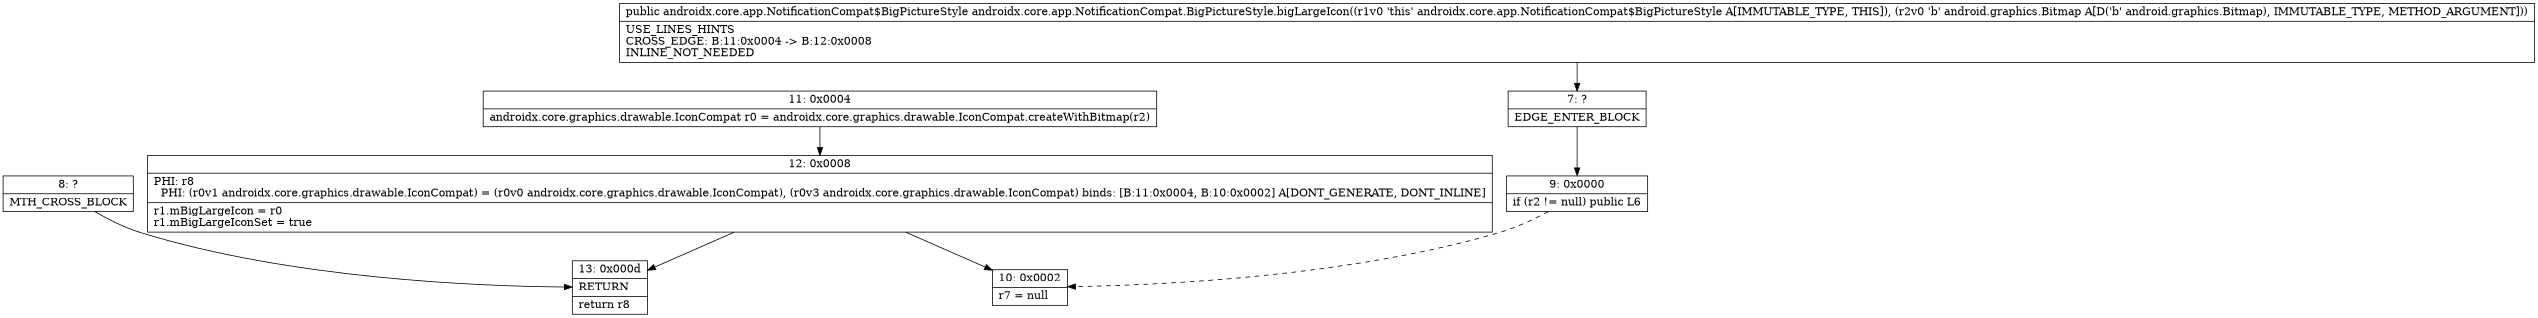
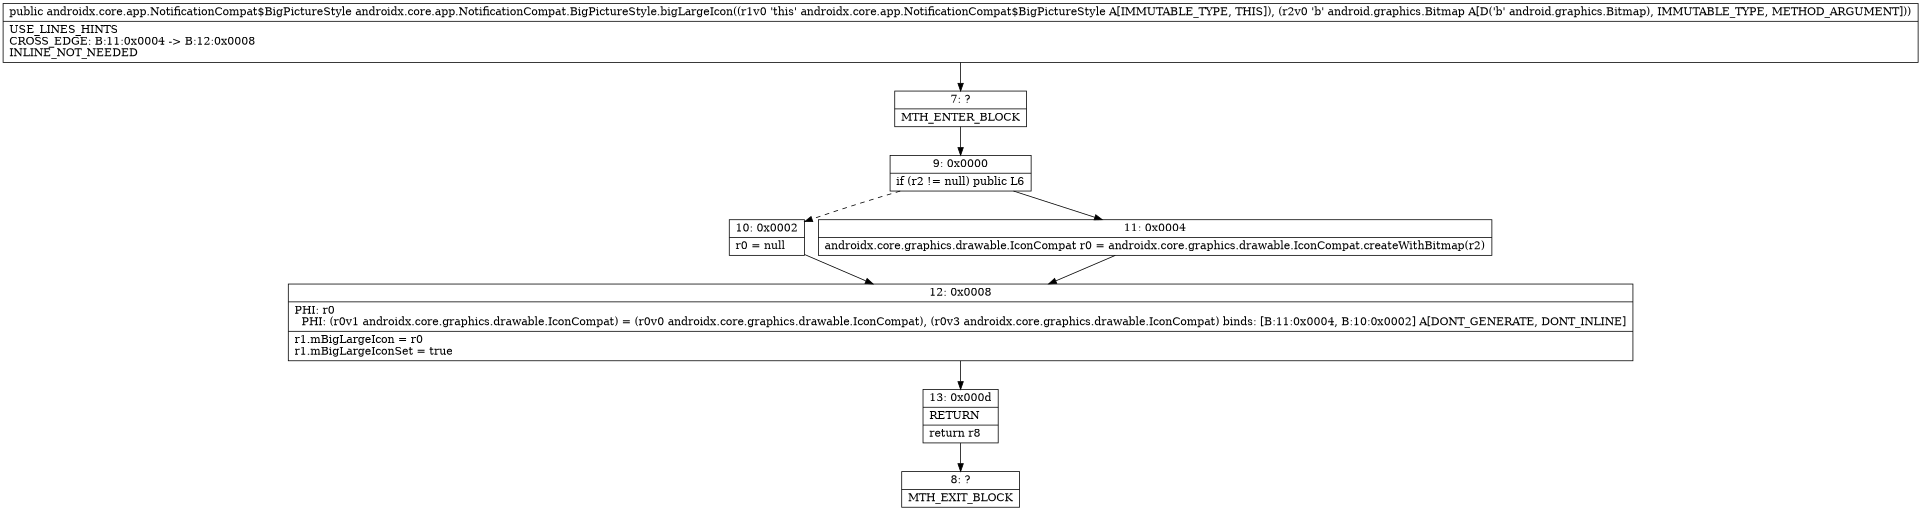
(1577, 117) -> (961, 117)
(176, 182) -> (317, 310)
(68, 202) -> (961, 498)
none -> (1054, 204)
(945, 250) -> (835, 268)
(325, 271) -> (961, 453)
(1023, 296) -> (760, 246)
